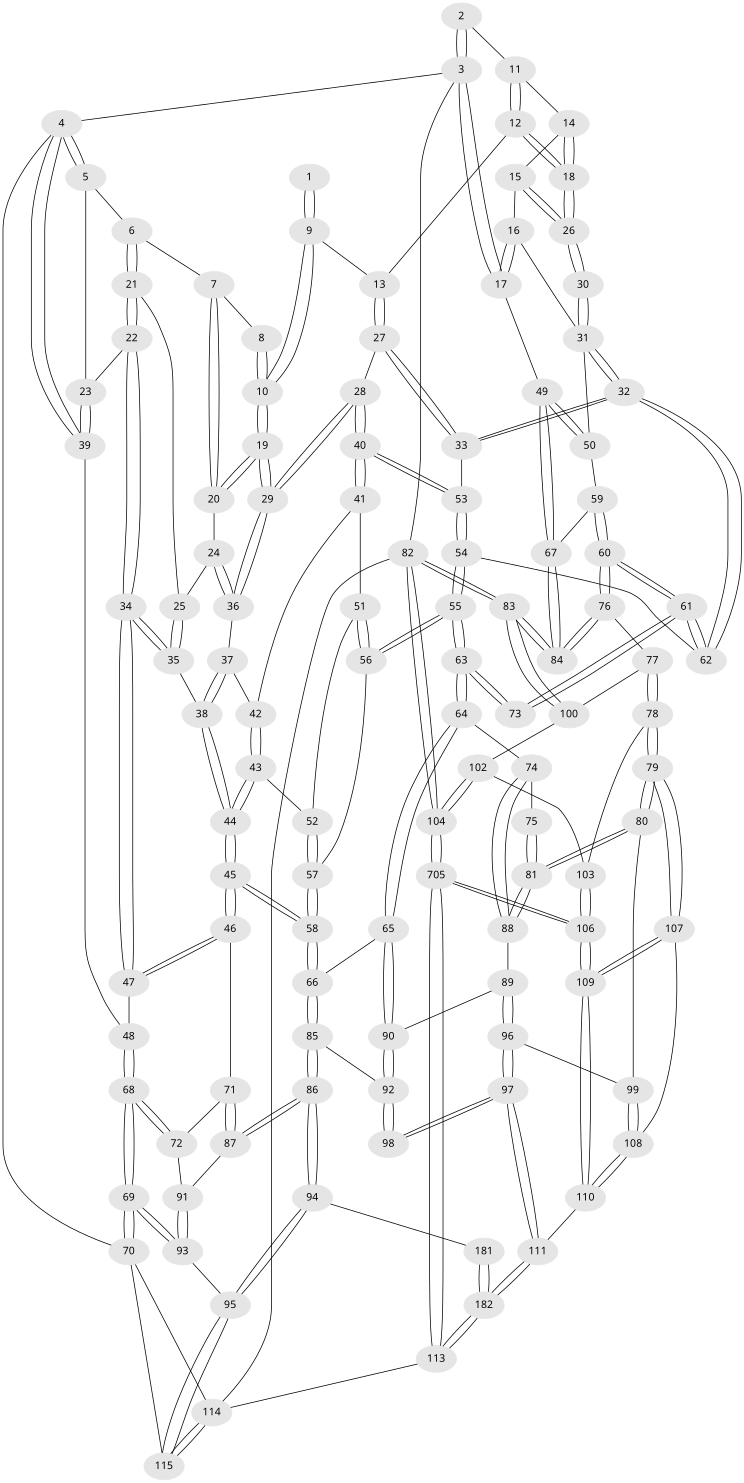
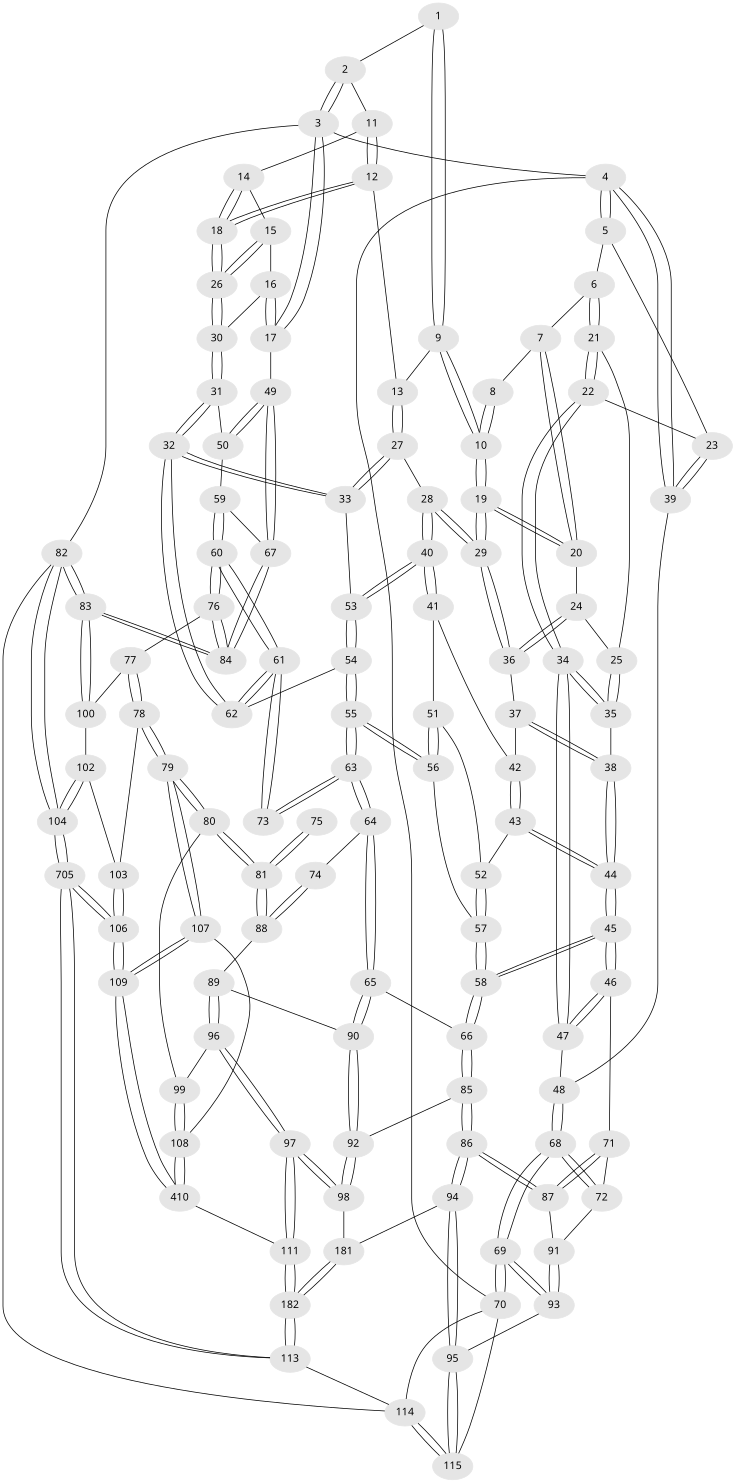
none -> (392, 43)
(548, 285) -> (244, 312)
(532, 790) -> none
(585, 1198) -> (180, 1198)
none -> (344, 1225)
